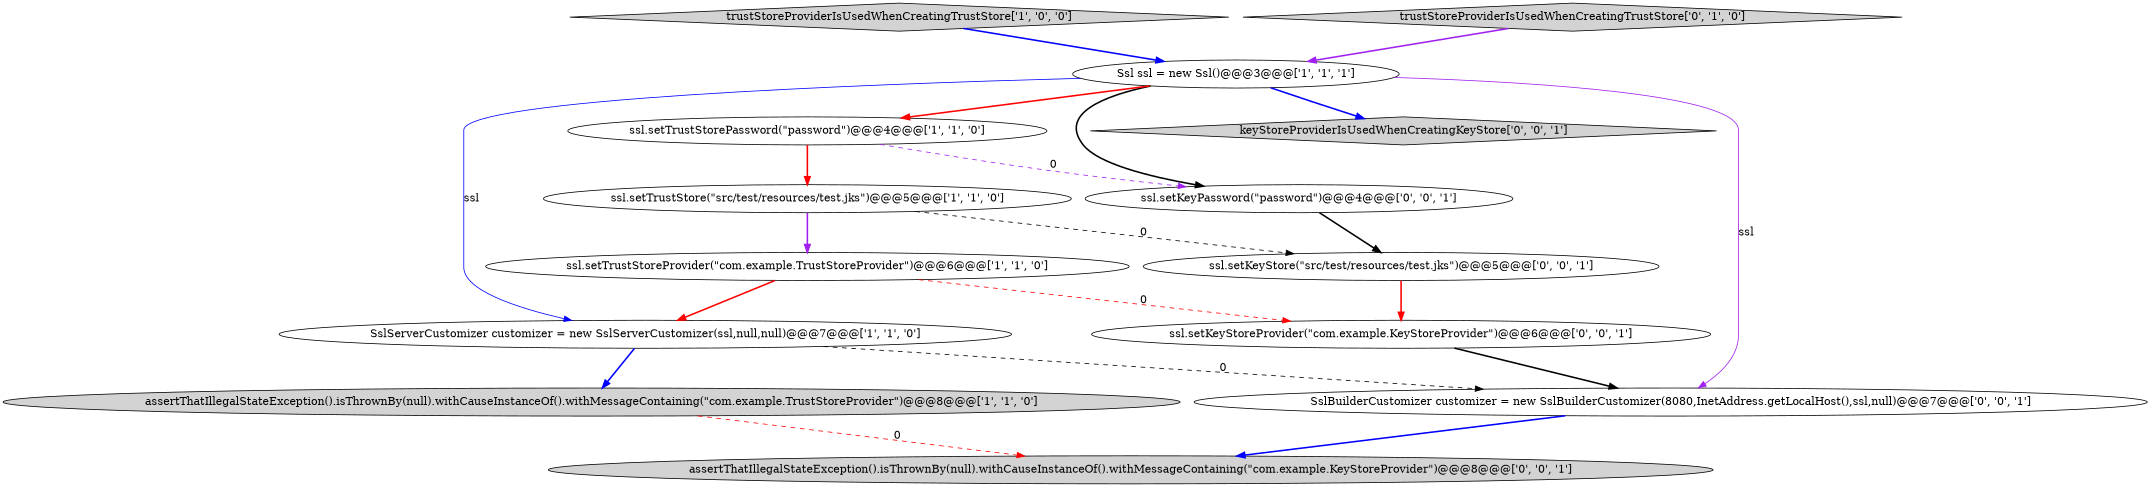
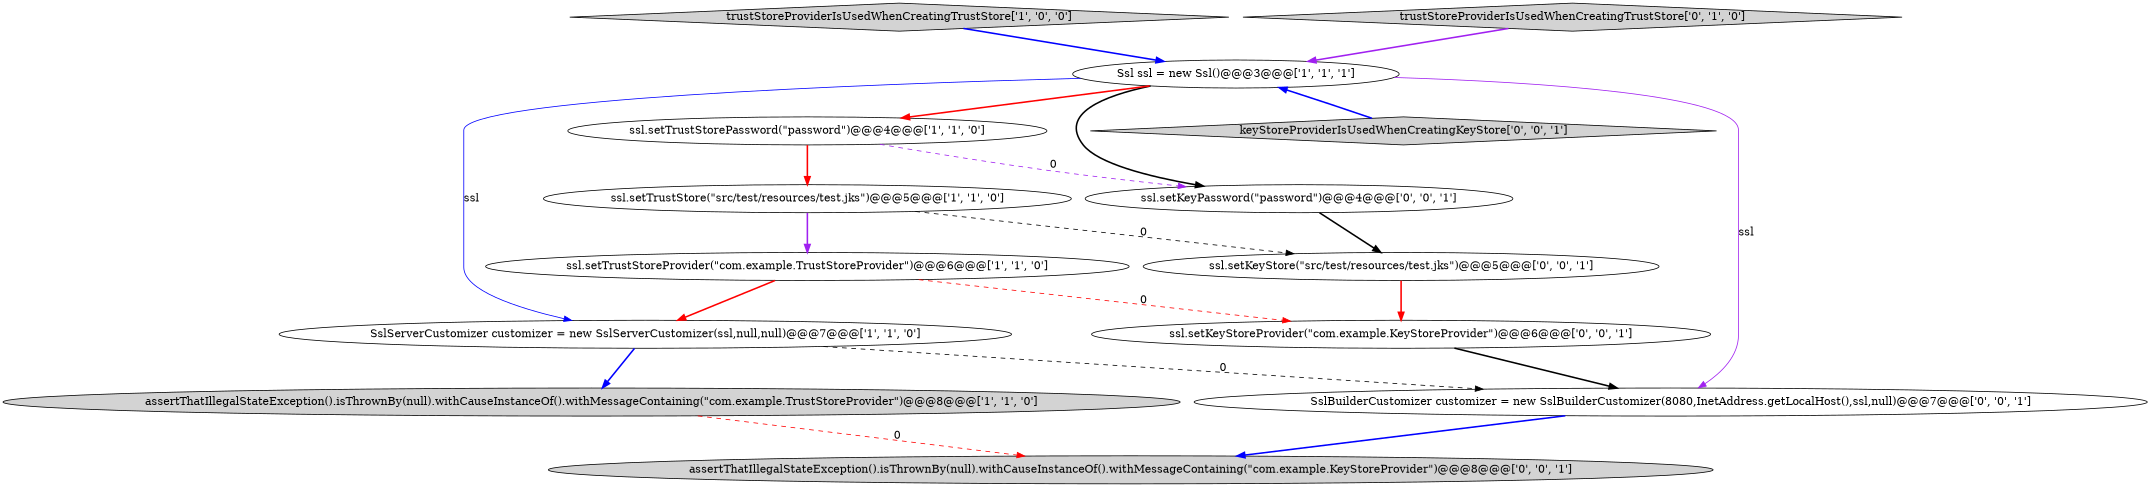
(1314, 102) -> (1329, 104)
